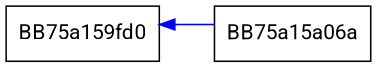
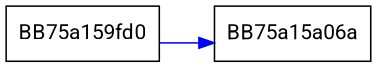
(195, 25) -> (179, 43)
